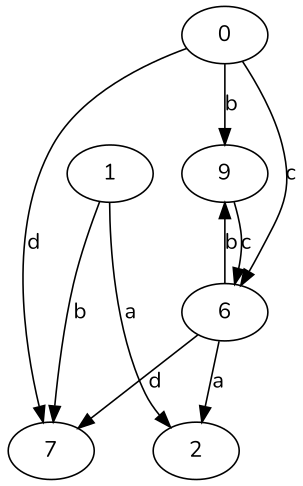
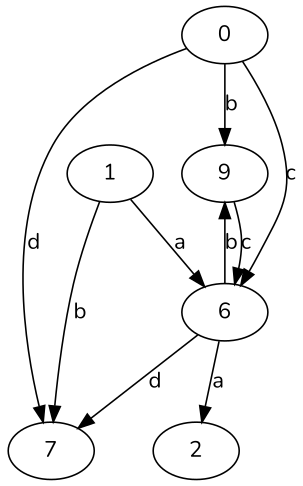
(120, 313) -> (162, 237)
